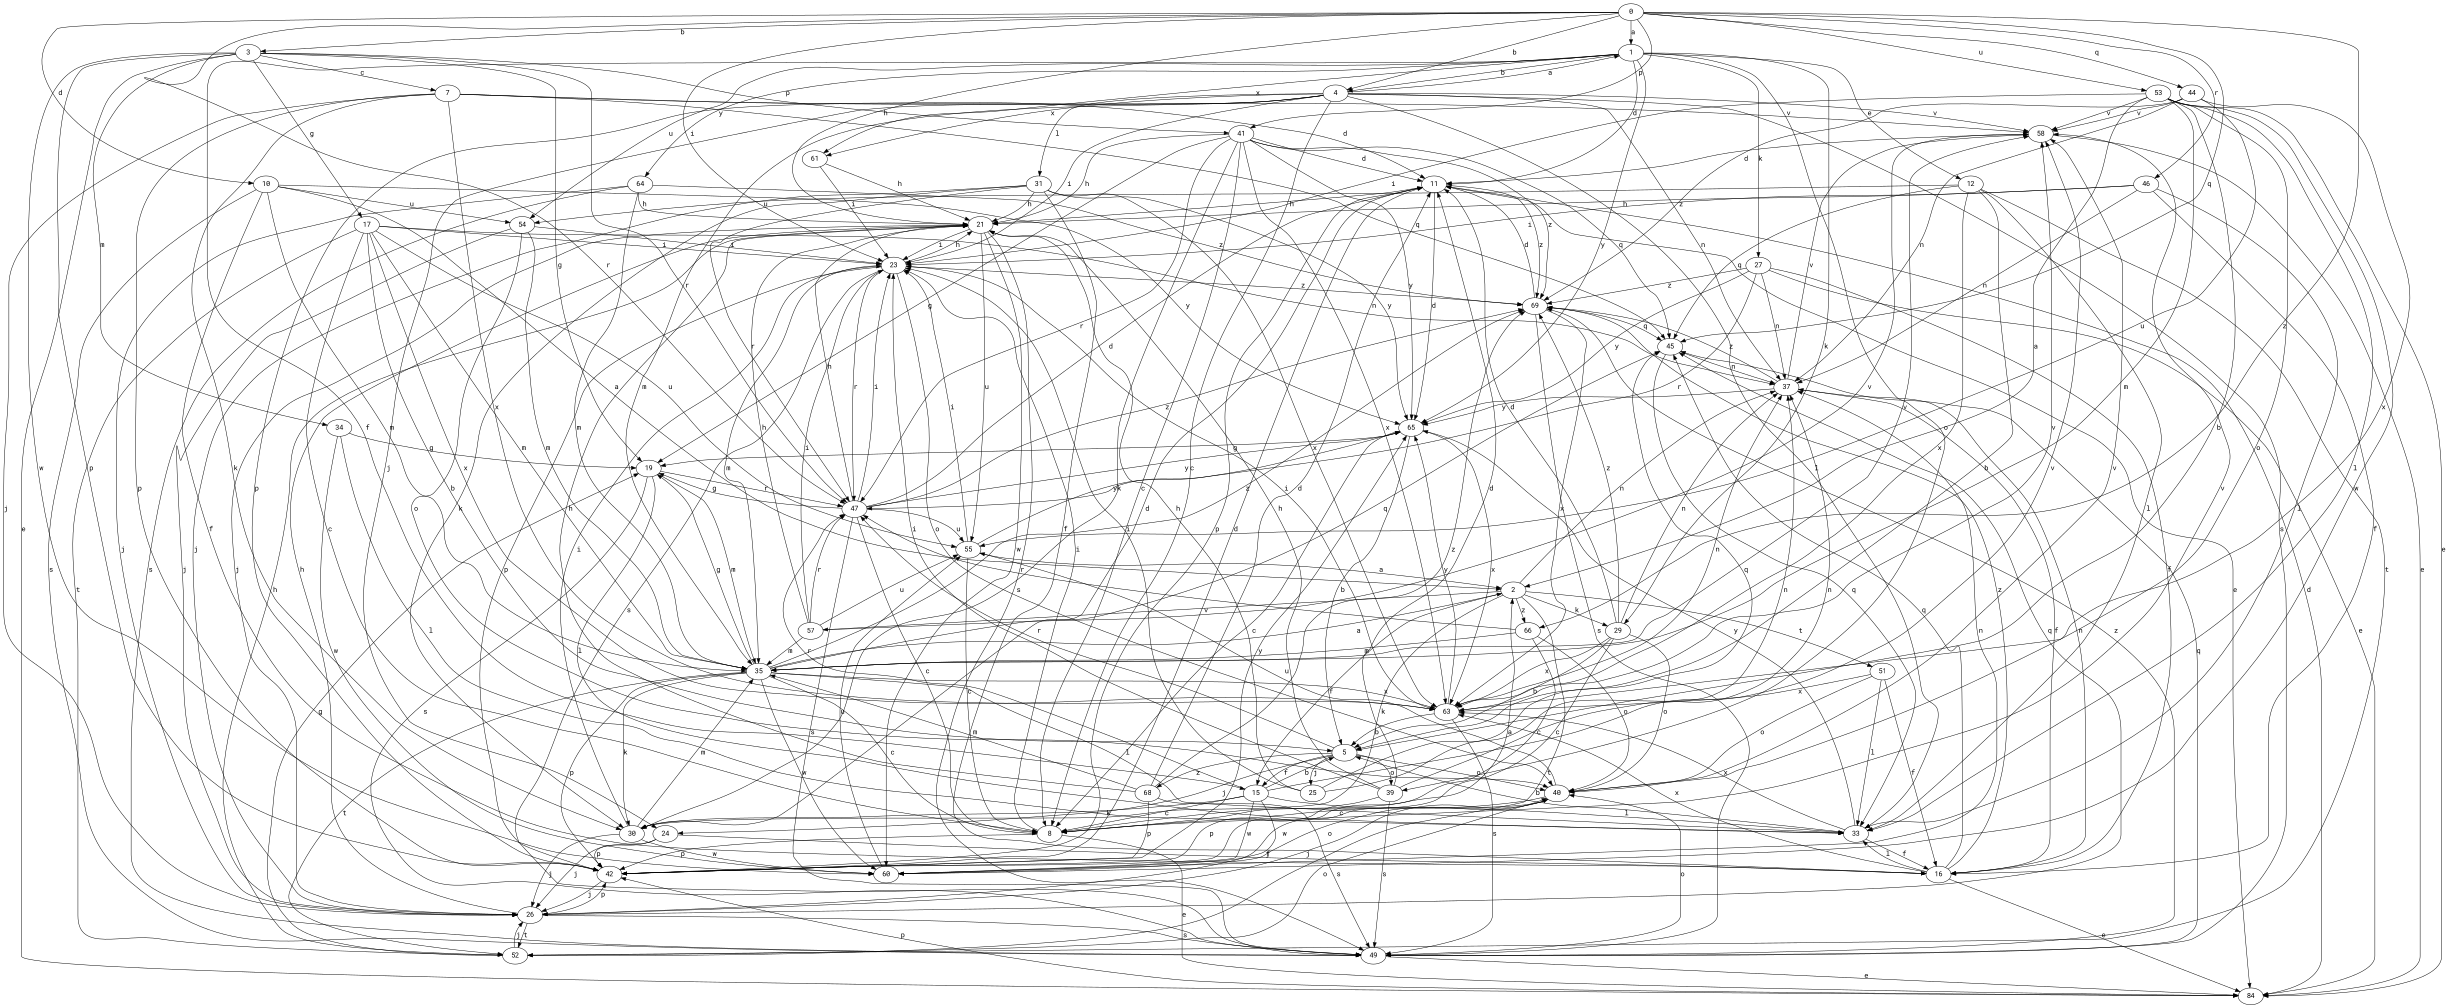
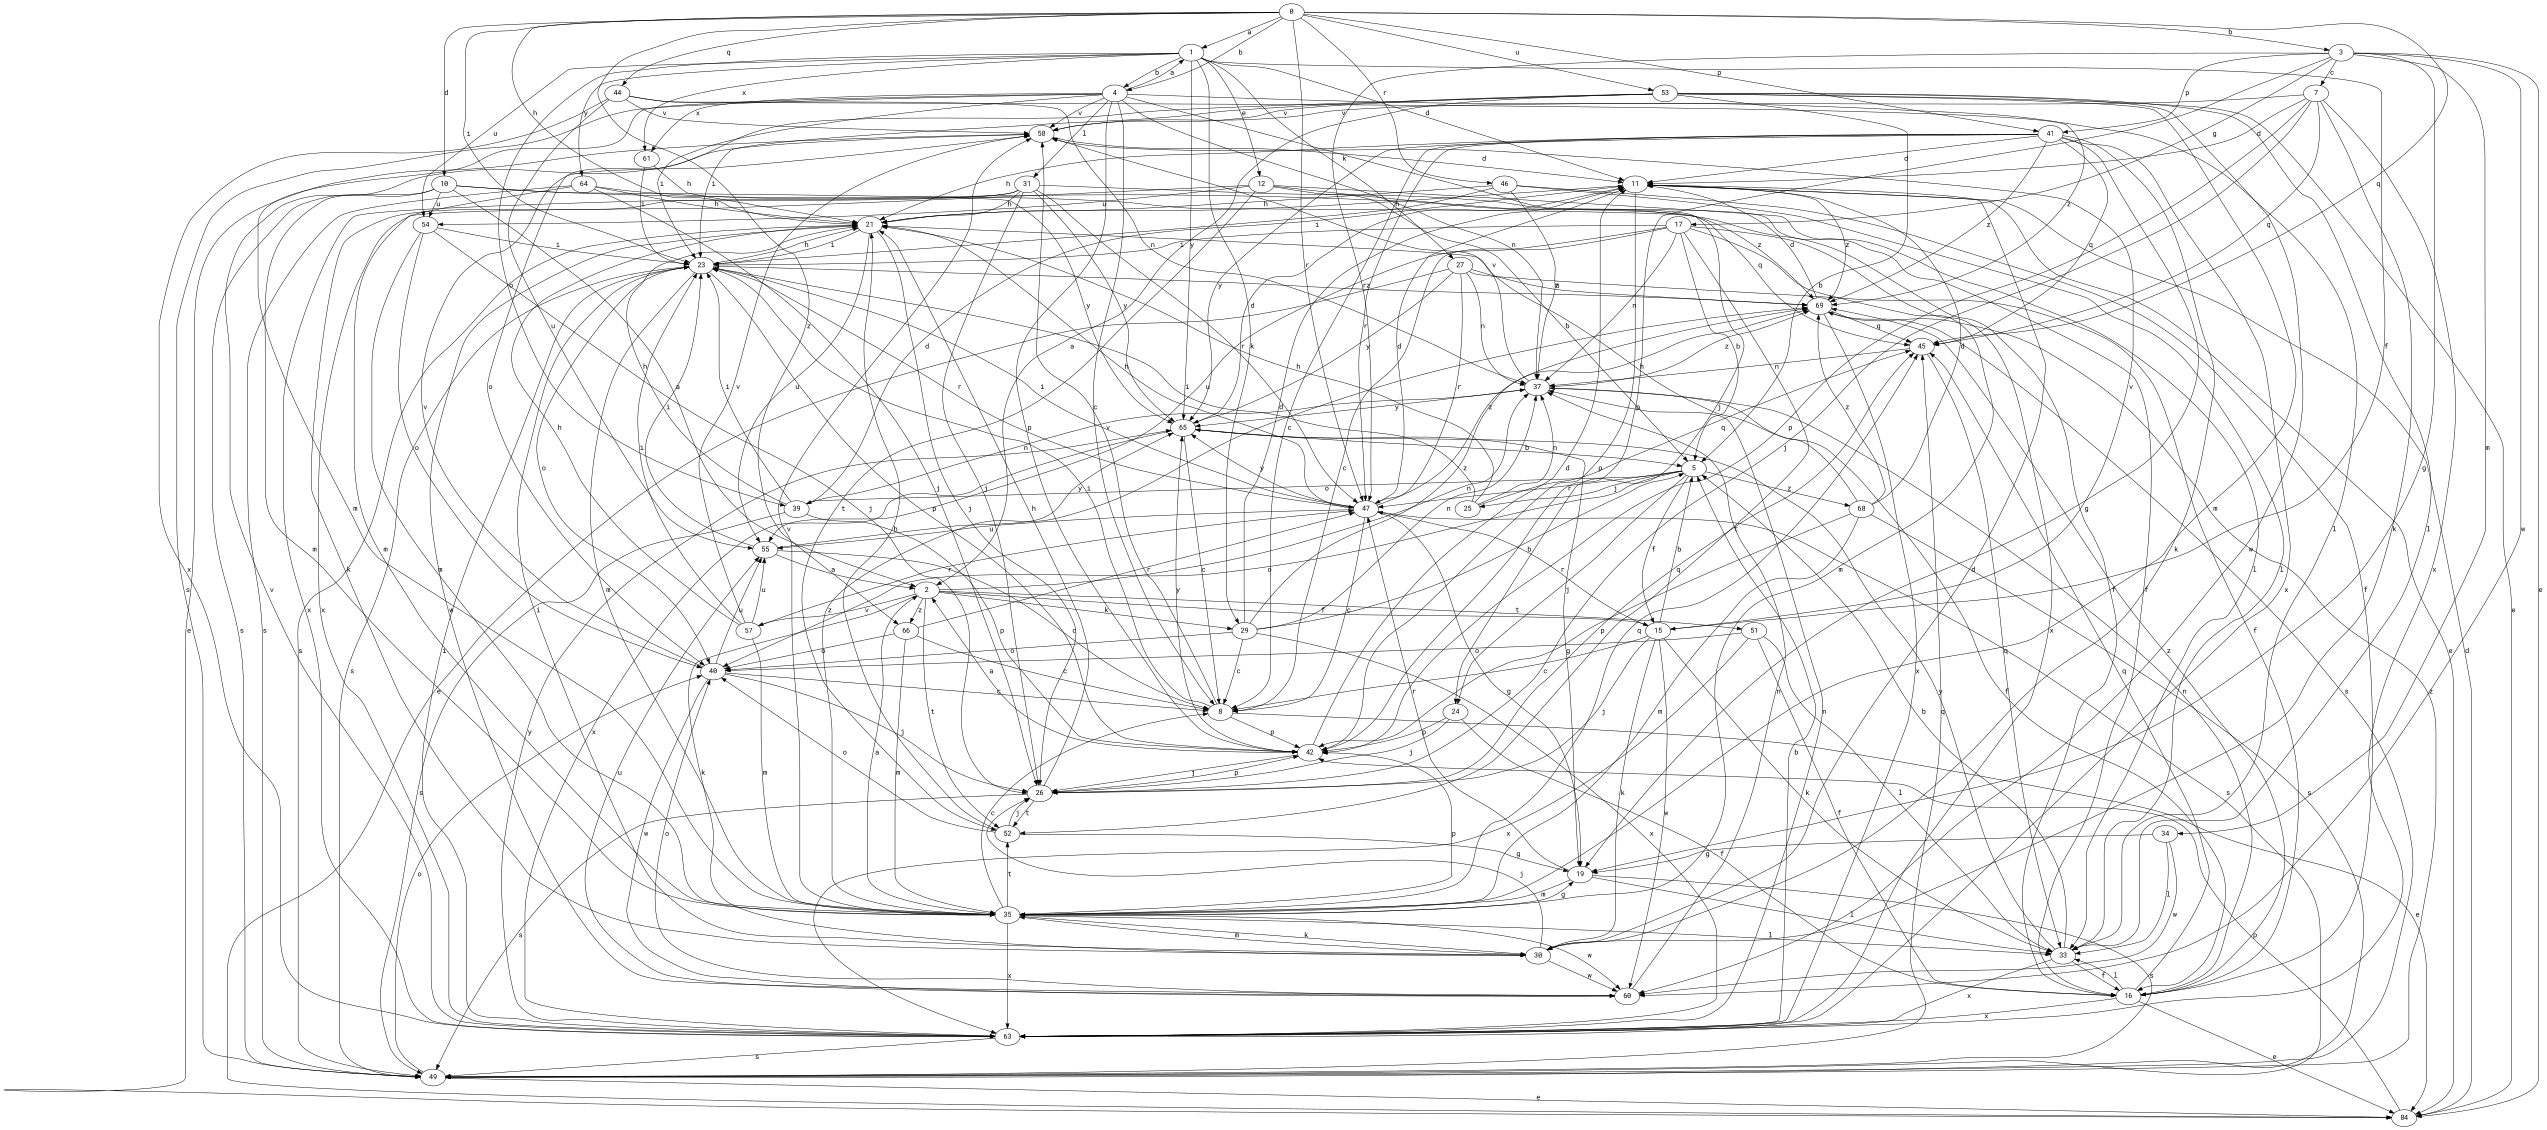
(1431, 305) -> (1353, 236)
(1627, 814) -> (1808, 793)
